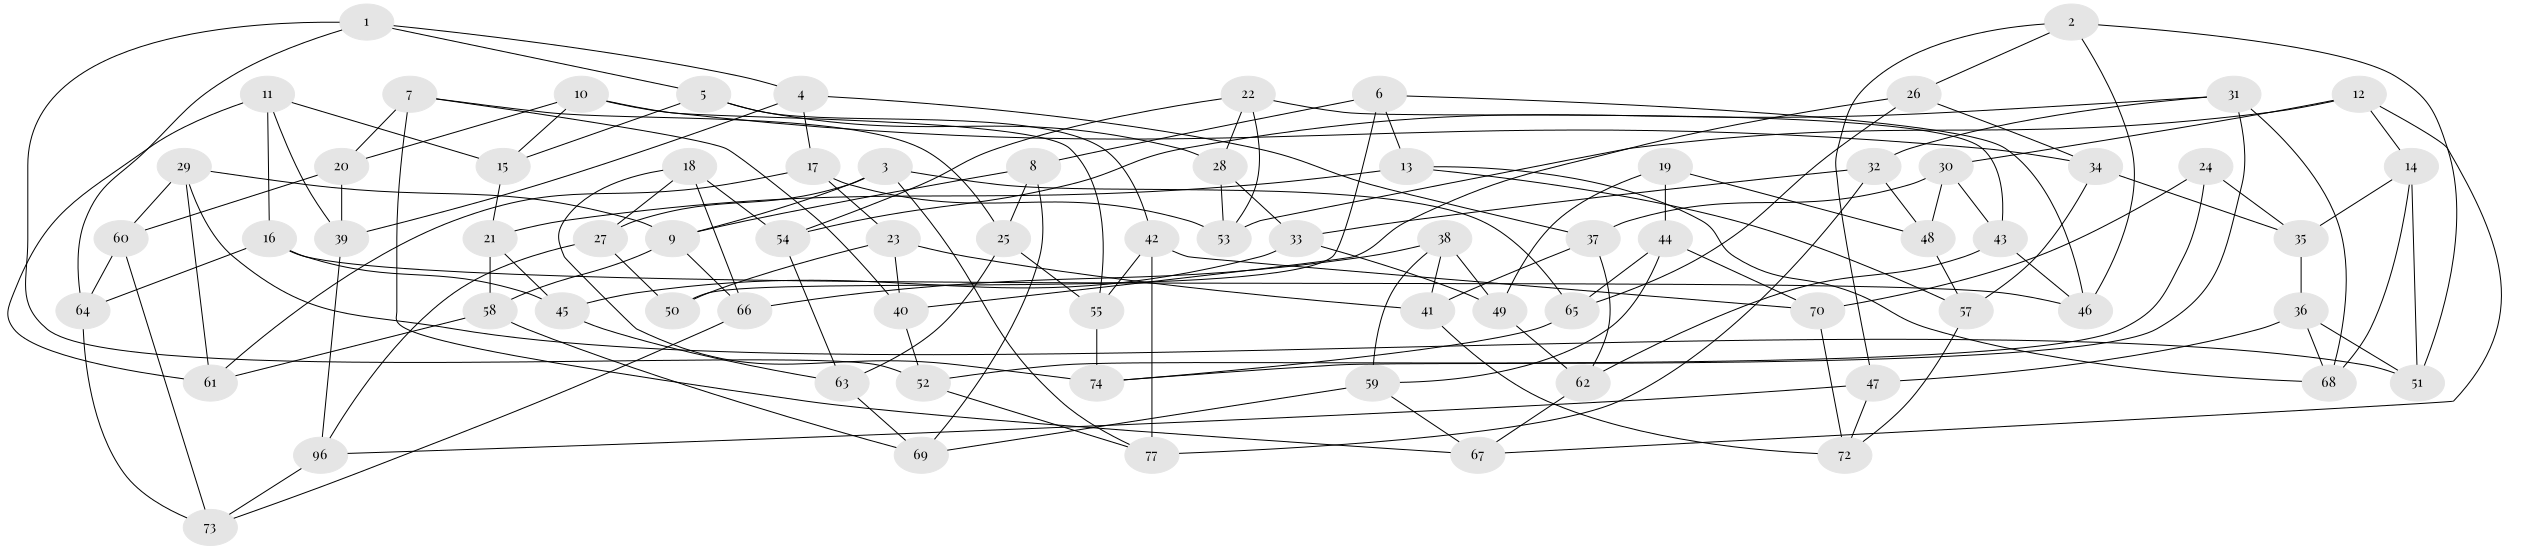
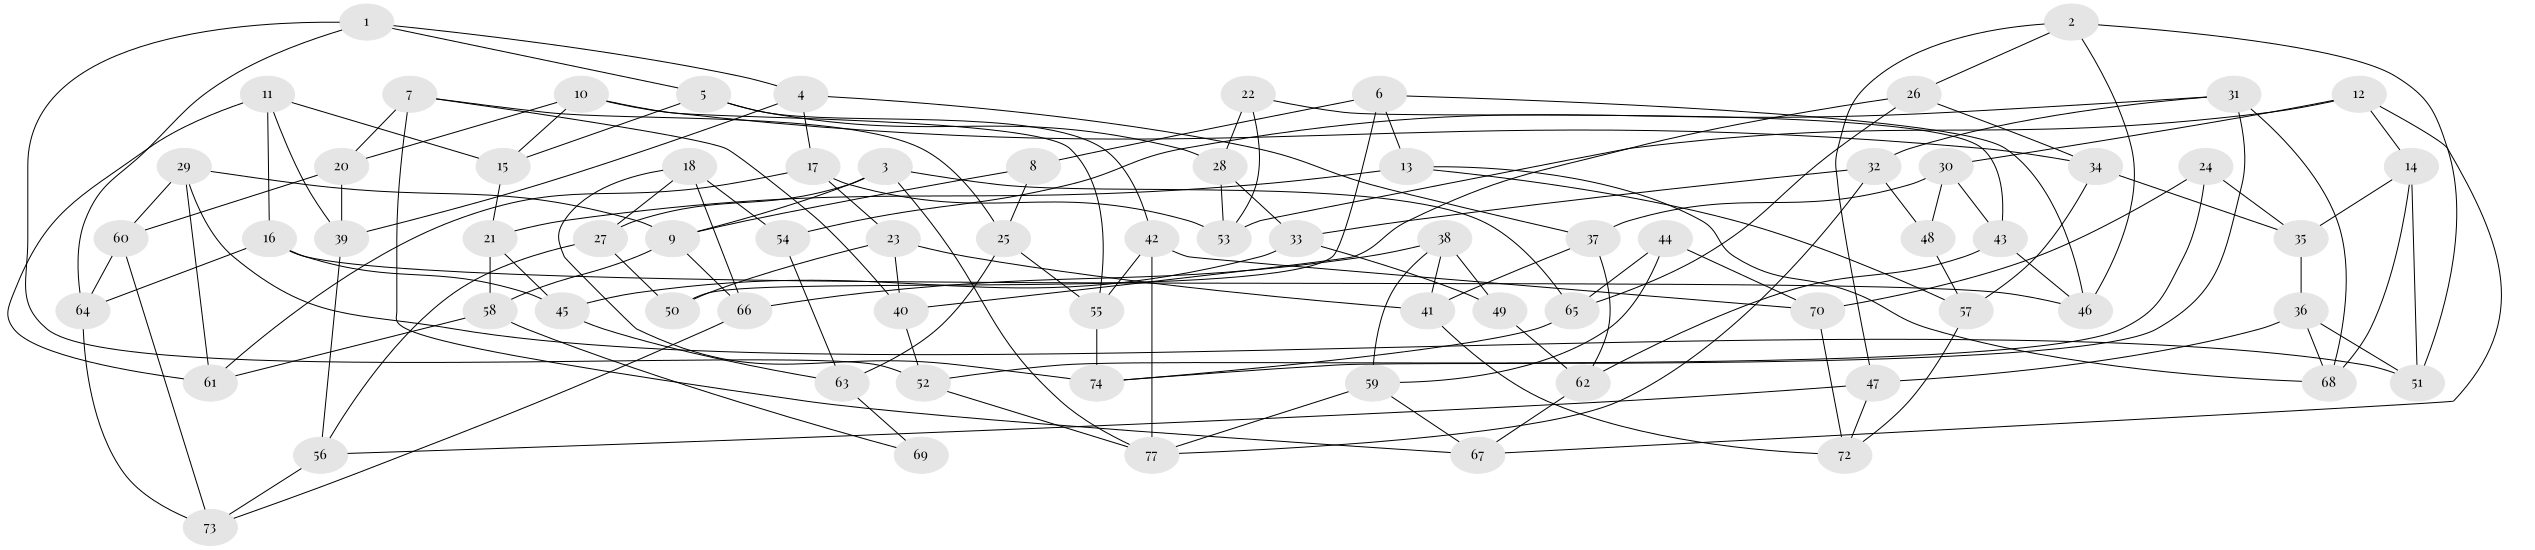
(1008, 145) -> none
(1665, 166) -> none
(1014, 321) -> none
(1167, 416) -> (1241, 426)
(321, 455) -> (321, 455)
